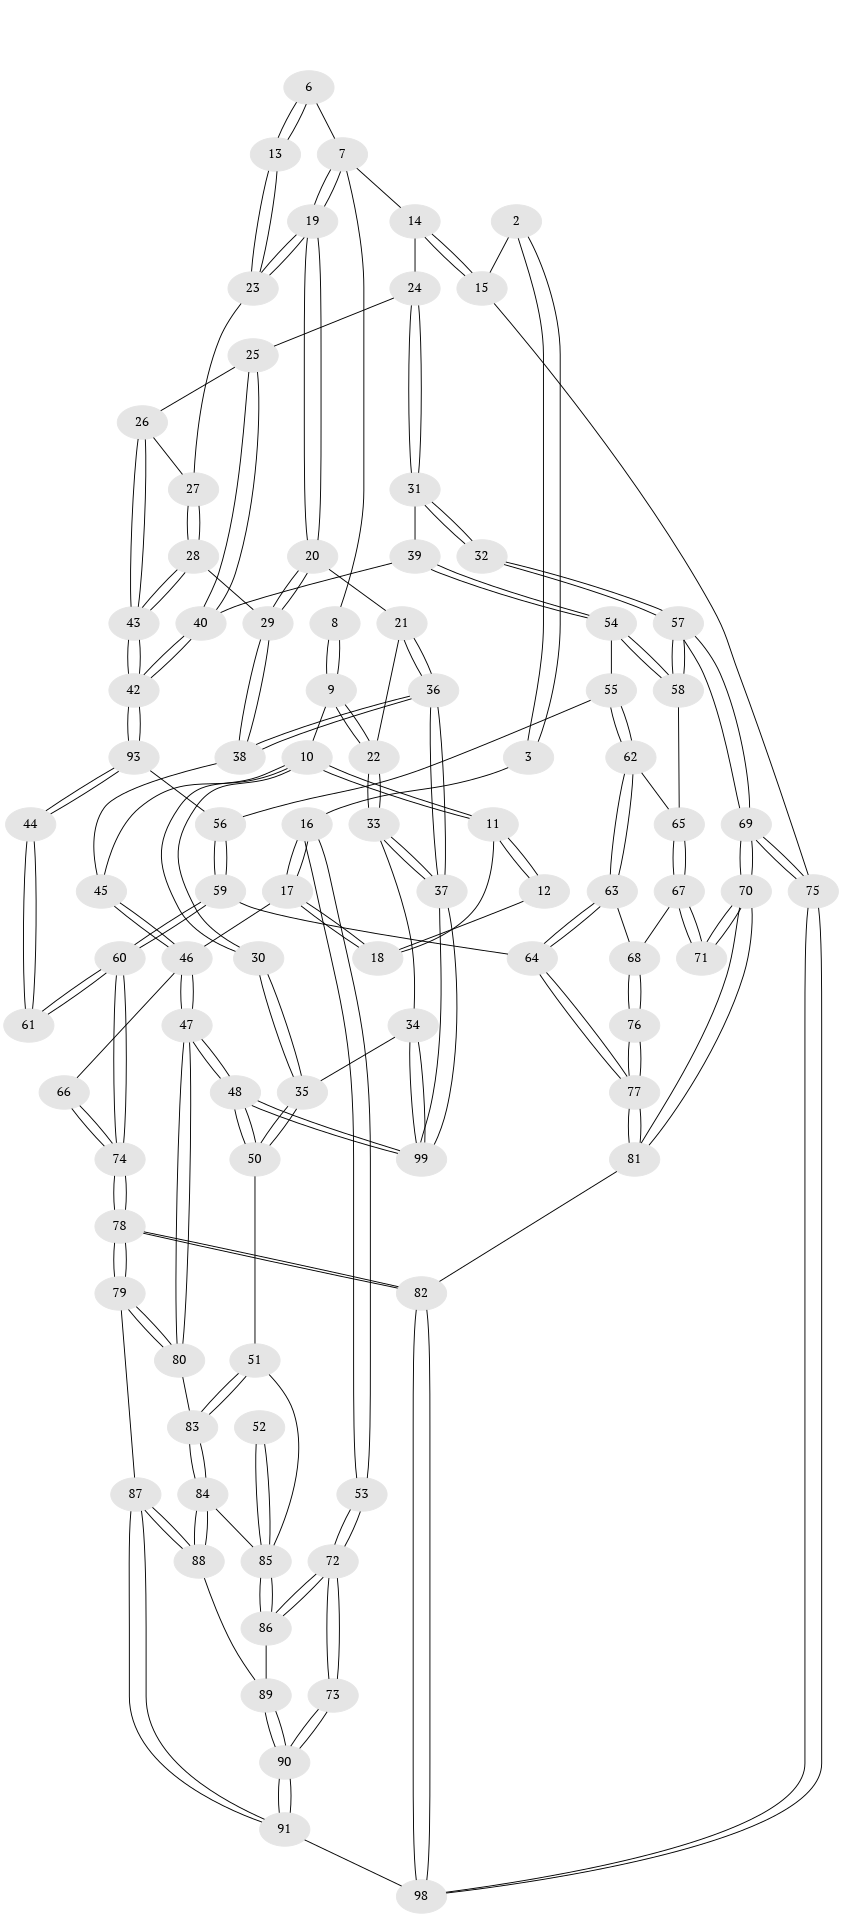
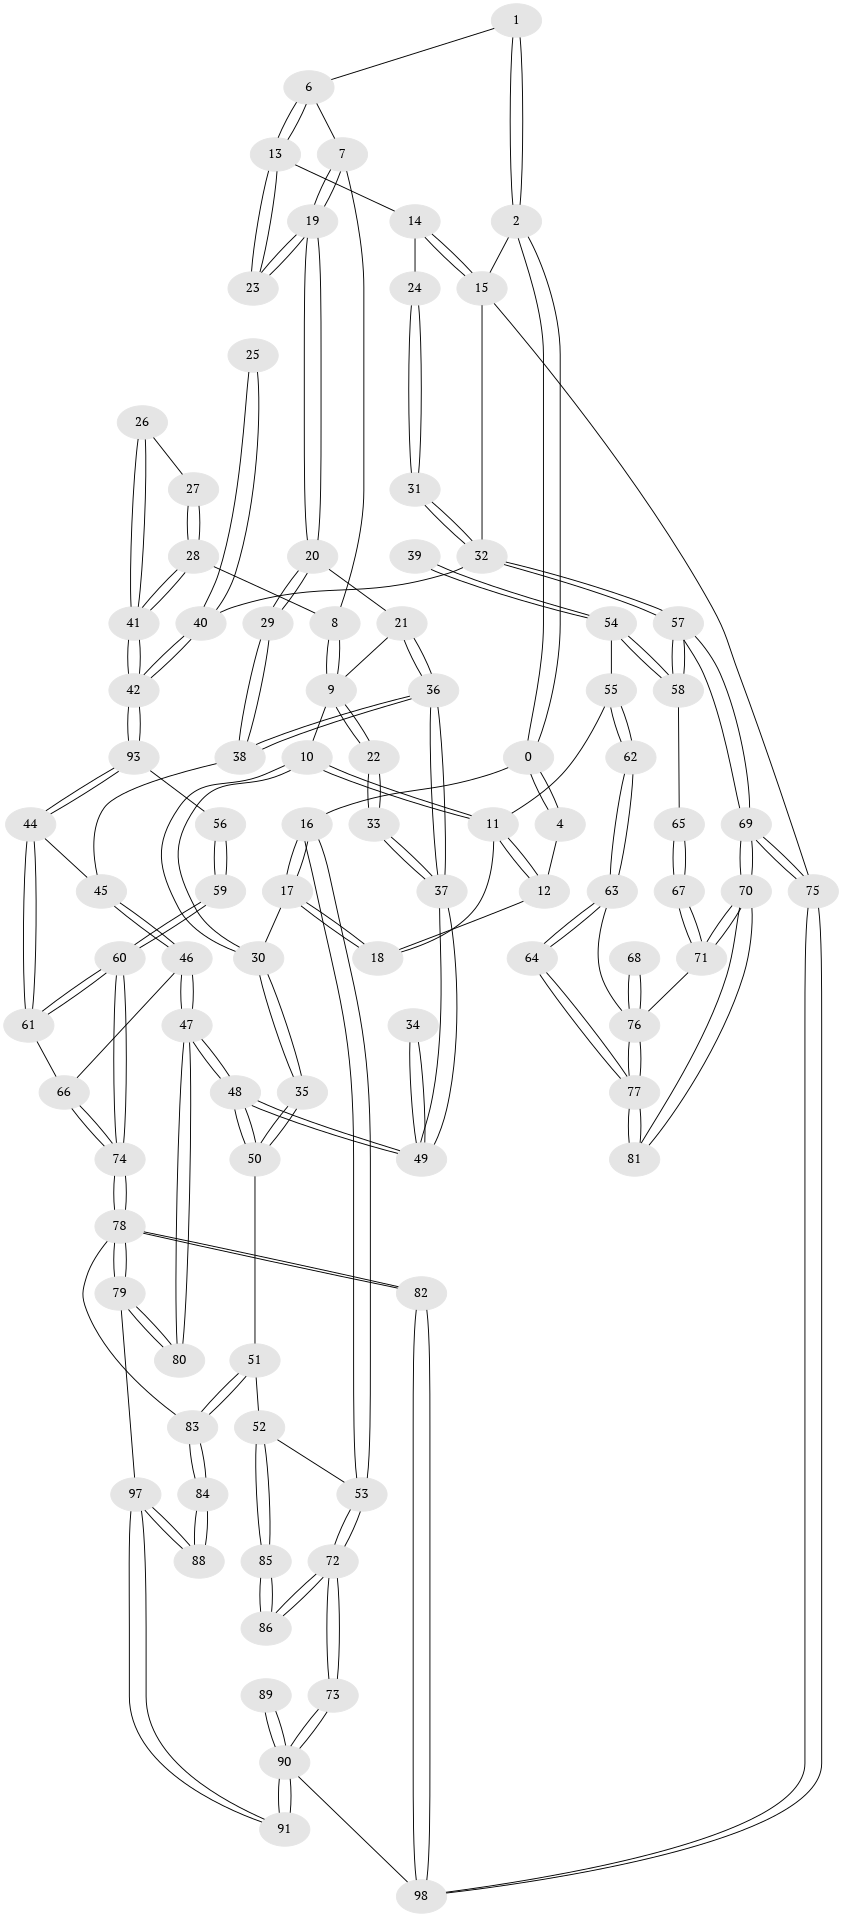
none -> (516, 20)
(379, 188) -> (345, 188)
(334, 322) -> none
(208, 376) -> none
(198, 389) -> none
none -> (482, 422)
(415, 523) -> none
(310, 584) -> (335, 590)
(234, 593) -> (265, 590)
(134, 623) -> (134, 623)
(388, 690) -> (367, 657)
(529, 757) -> (529, 757)
(420, 770) -> (567, 768)
(185, 786) -> (66, 858)
(655, 791) -> none
none -> (560, 824)
(407, 923) -> none
(237, 925) -> (273, 925)
(623, 925) -> (599, 962)
(657, 925) -> none
(373, 933) -> none
none -> (668, 992)
none -> (47, 1059)
(358, 1059) -> none
(422, 1159) -> (422, 1159)
(528, 1226) -> none
(186, 1394) -> (101, 1338)
(298, 1458) -> (257, 1394)
none -> (311, 1461)
(136, 1494) -> (136, 1494)
(235, 1528) -> none
(226, 1631) -> none
(266, 1662) -> none
(353, 1863) -> (353, 1829)
